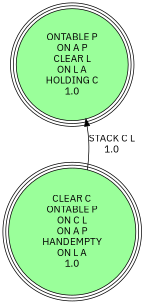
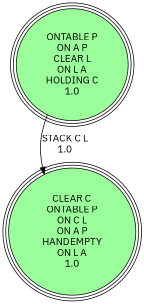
(89, 148) -> (41, 141)
